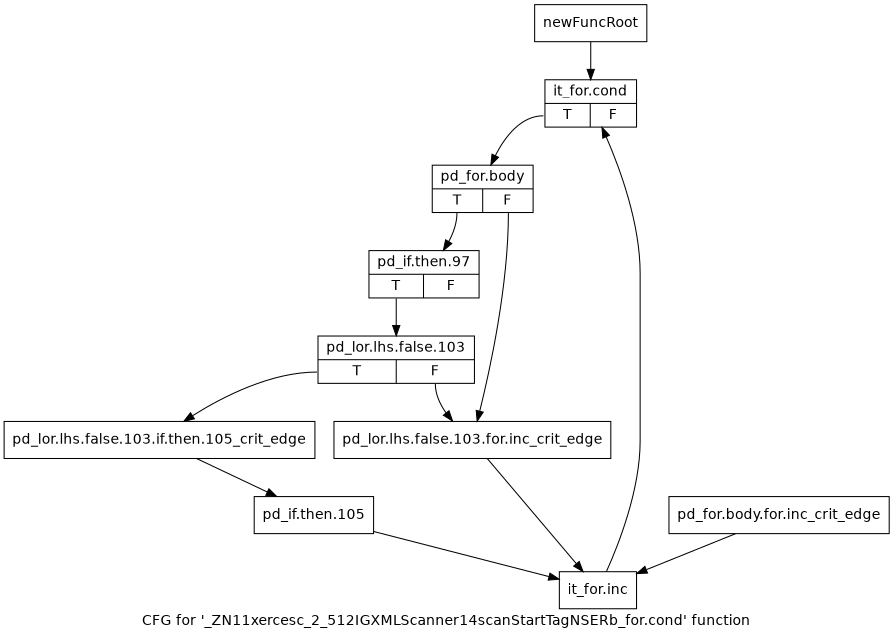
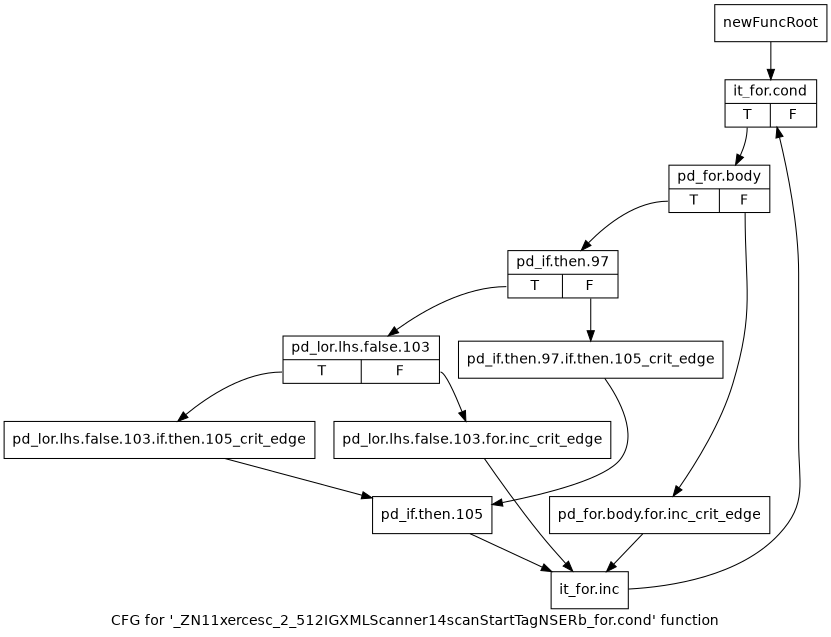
(500, 313) -> (740, 357)
none -> (591, 360)
